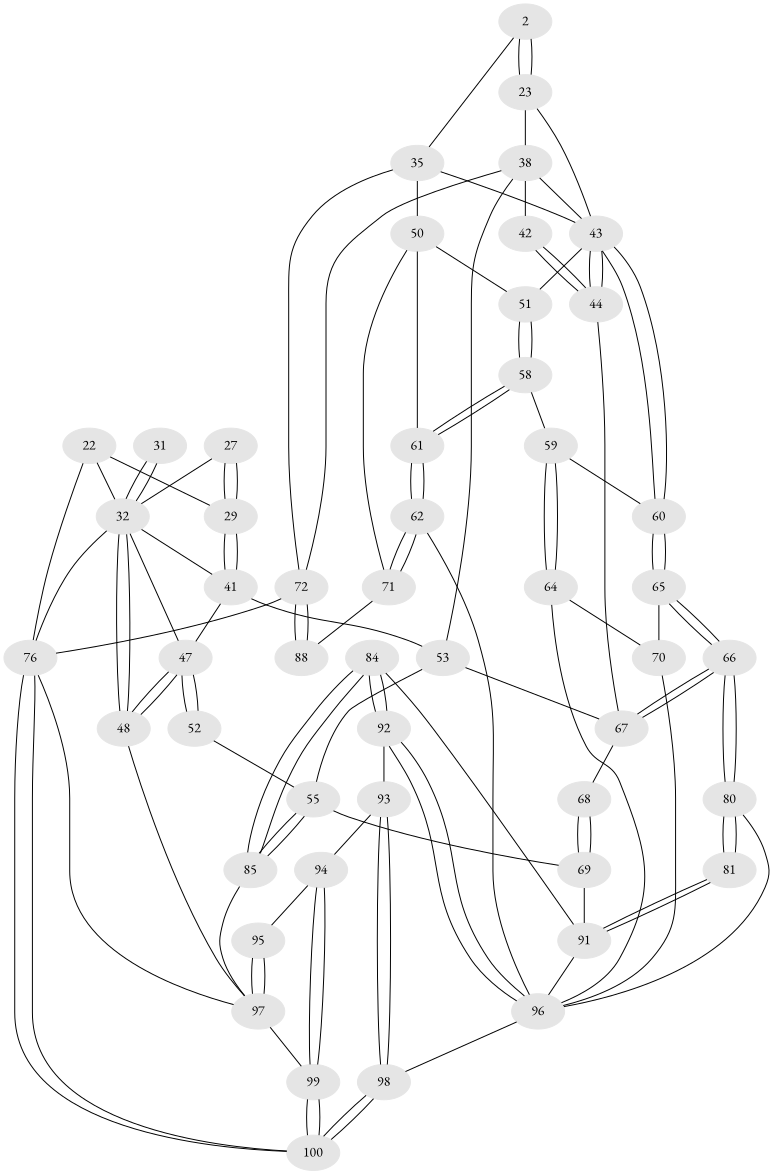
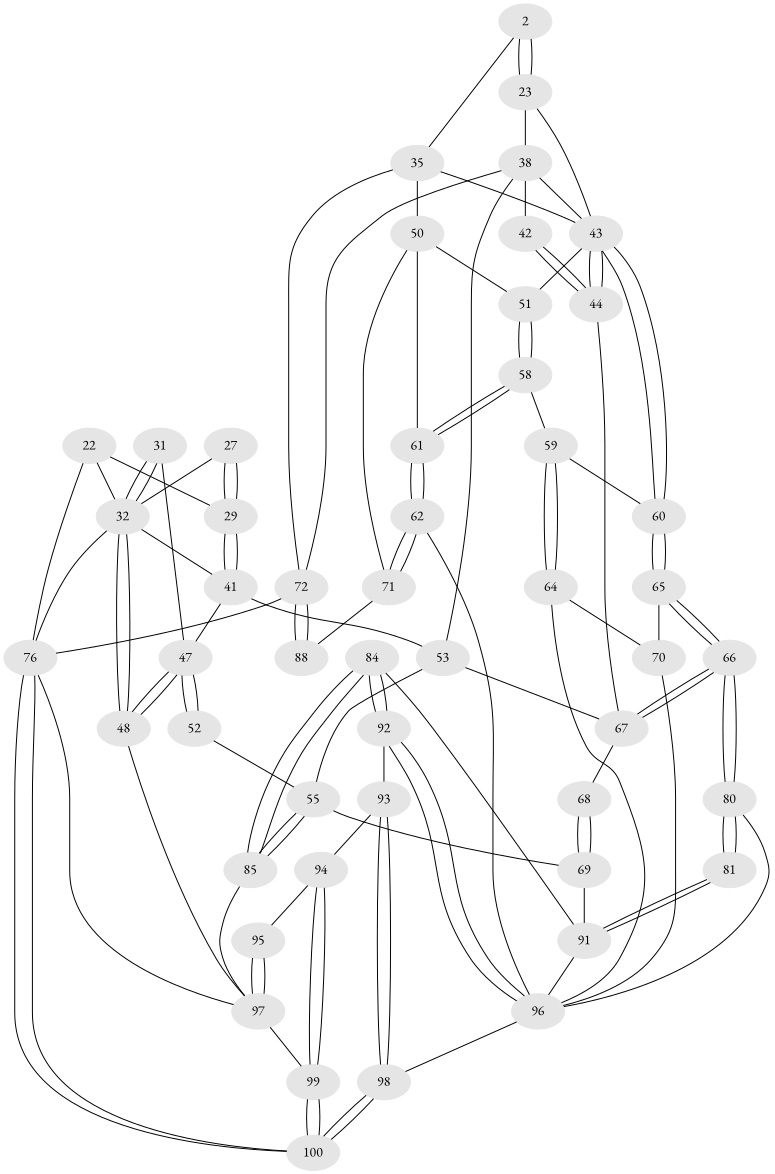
(154, 587) -> (174, 561)
